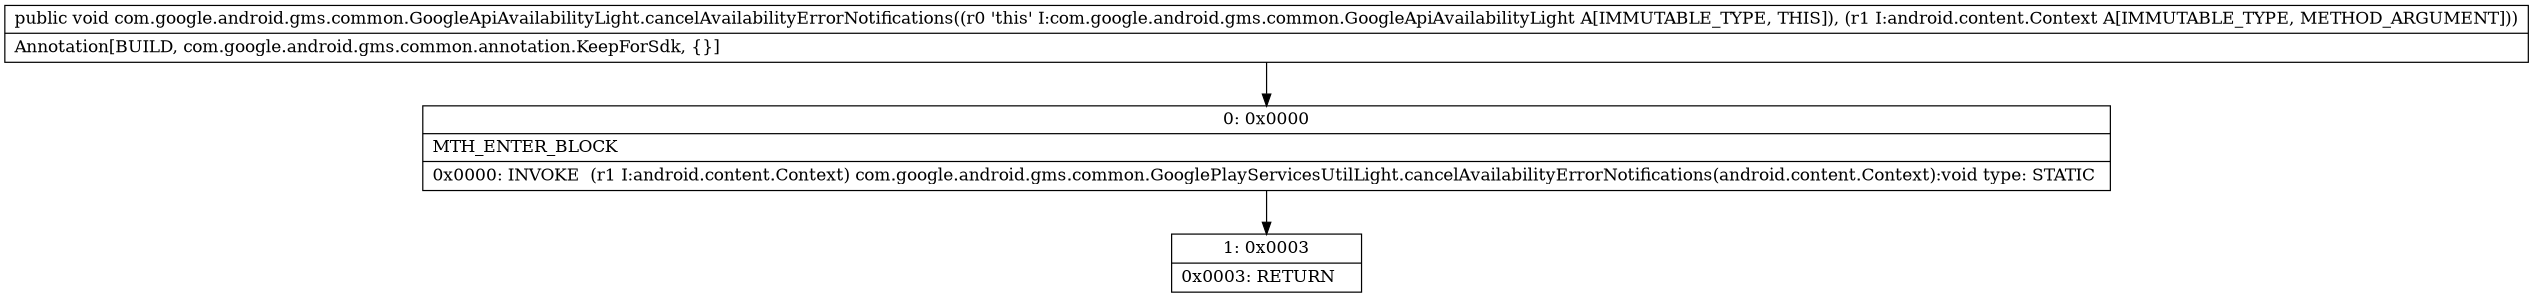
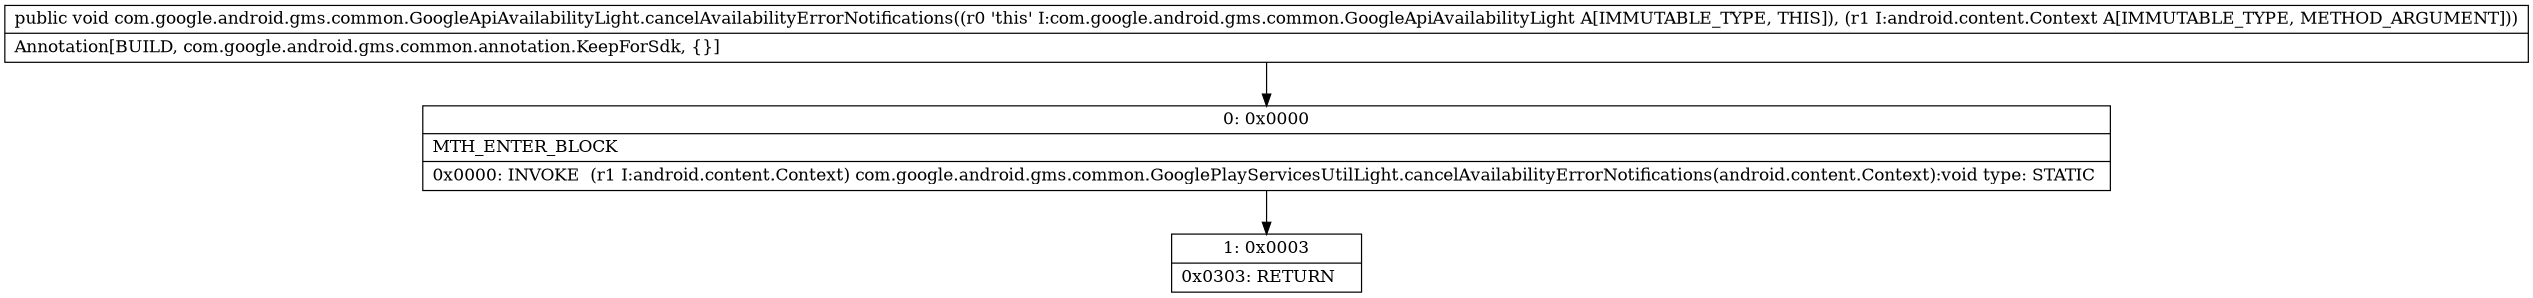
(1267, 277) -> (1267, 277)
